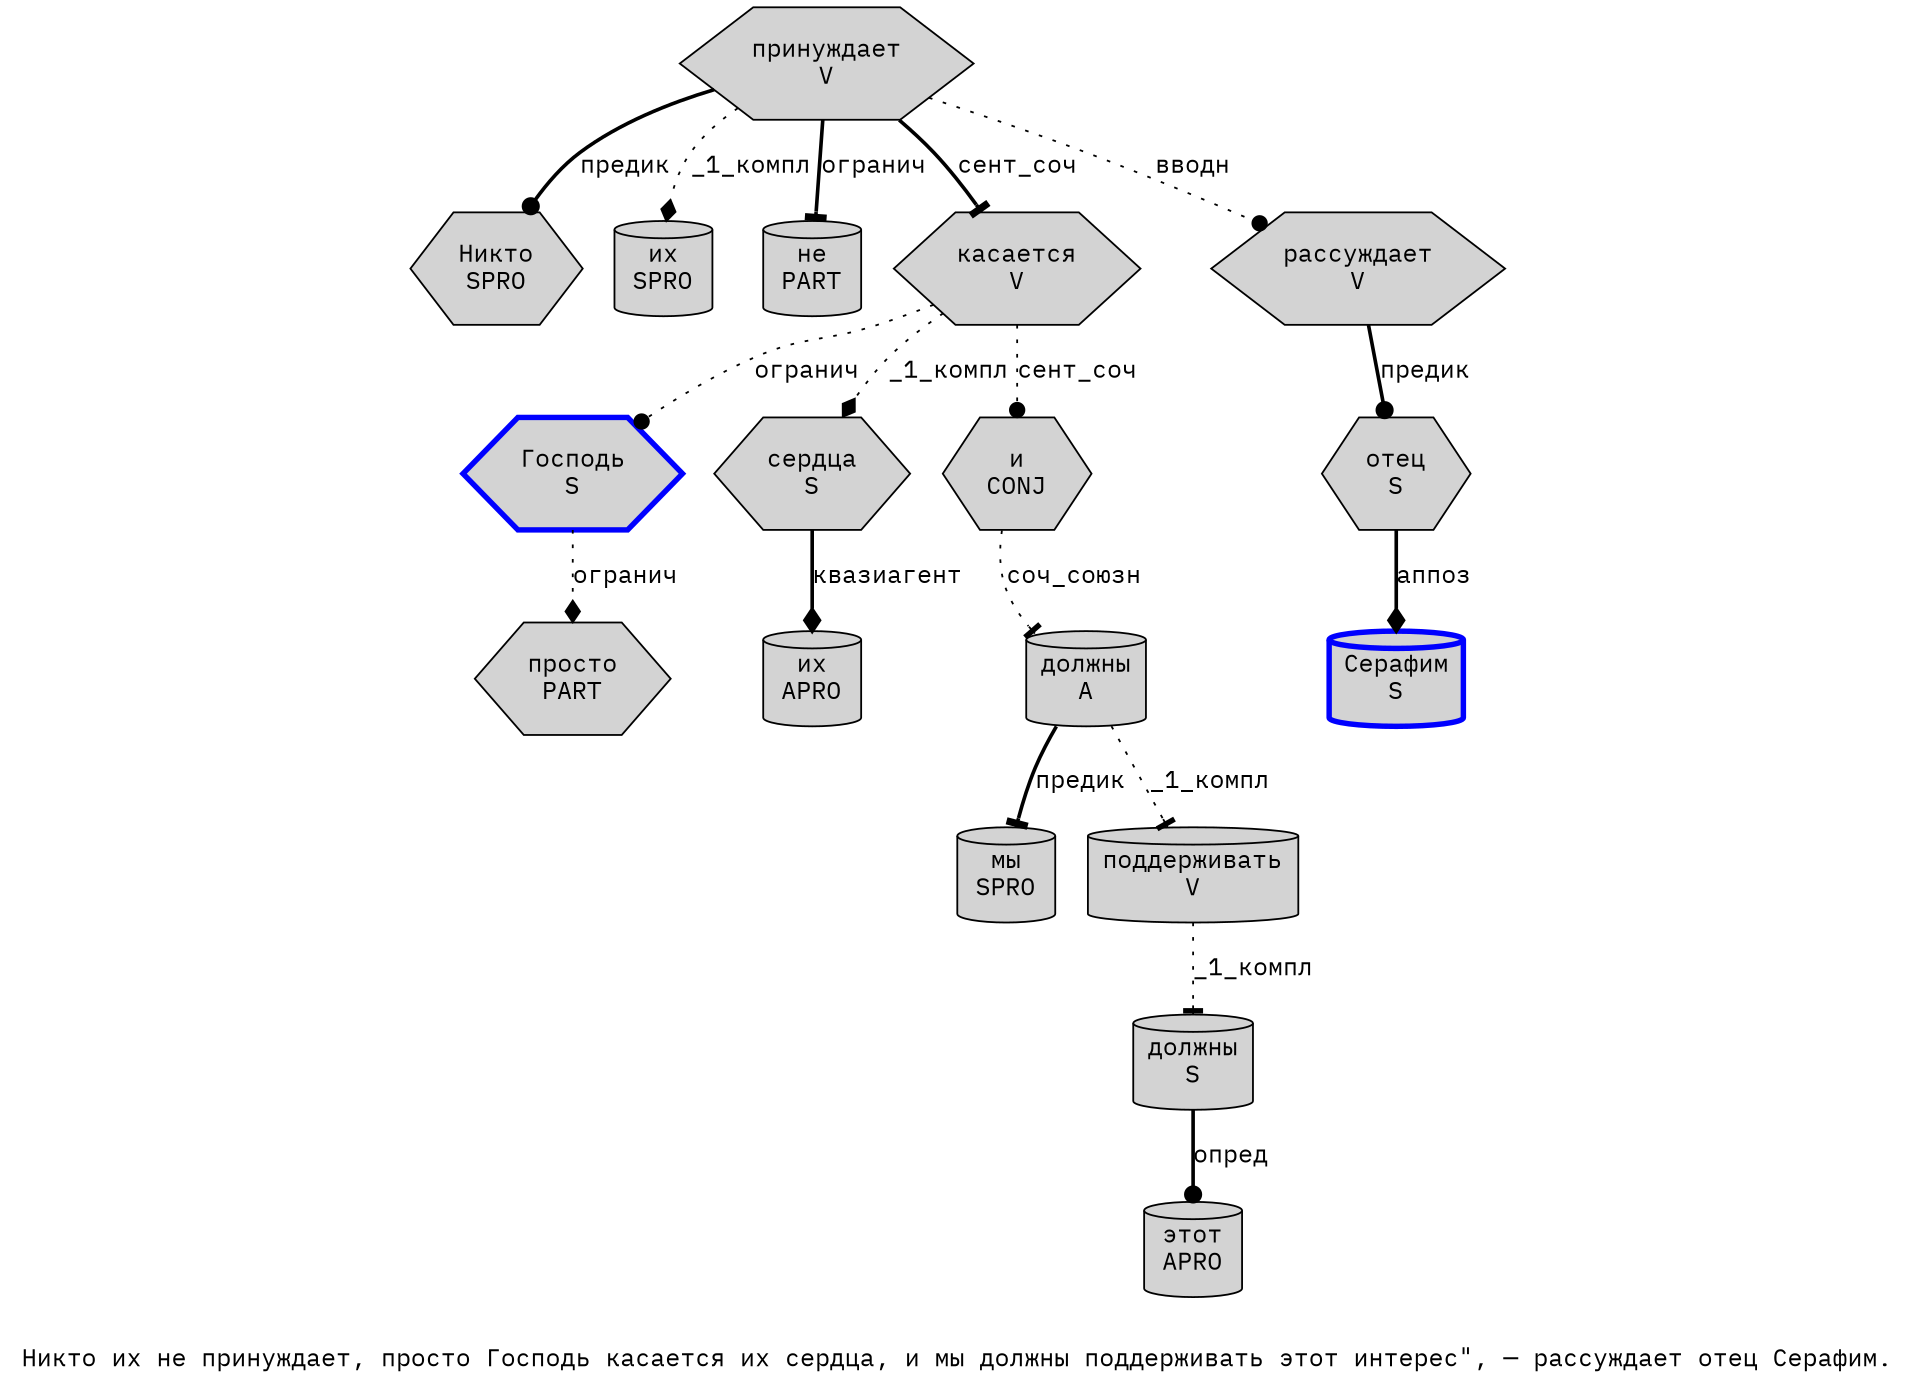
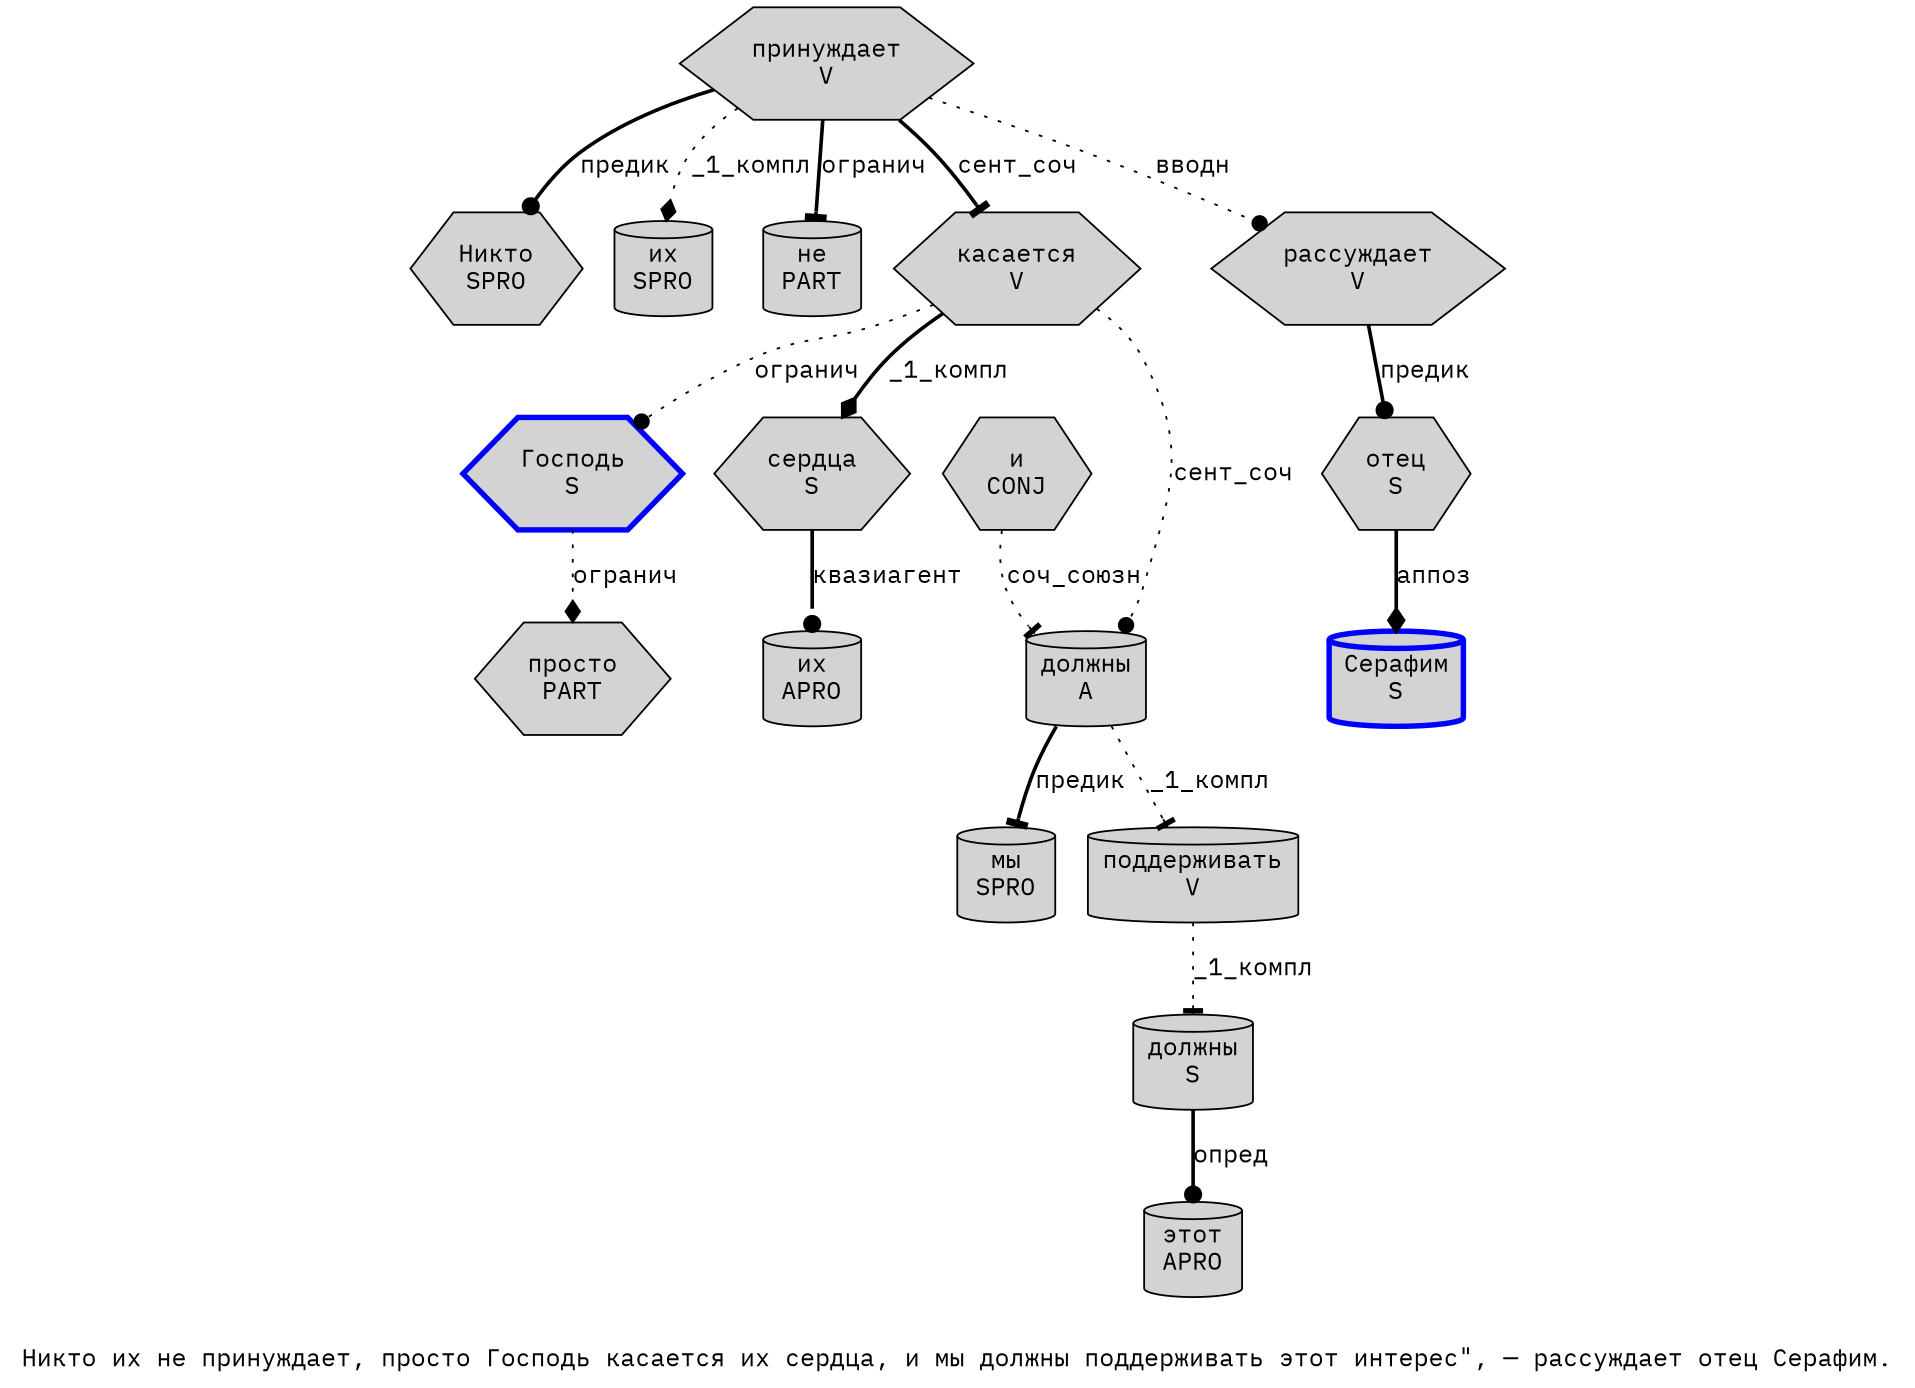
(895, 351) -> (895, 351)
(1017, 364) -> (1171, 455)
(812, 569) -> (812, 569)
